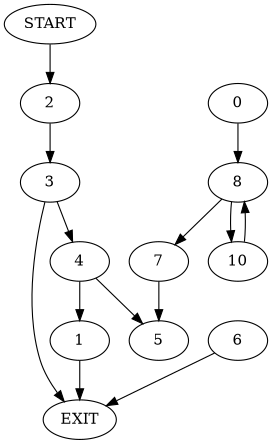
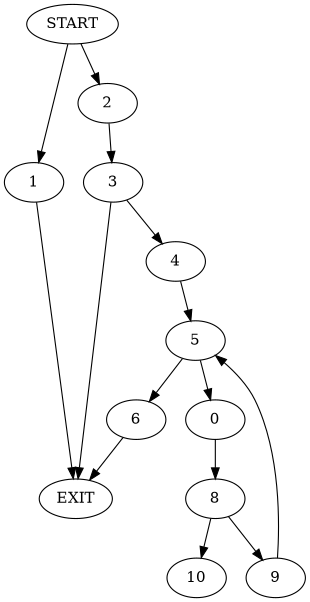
(245, 227) -> none
(159, 261) -> (276, 578)
(80, 296) -> (55, 98)
none -> (204, 375)
none -> (169, 376)
